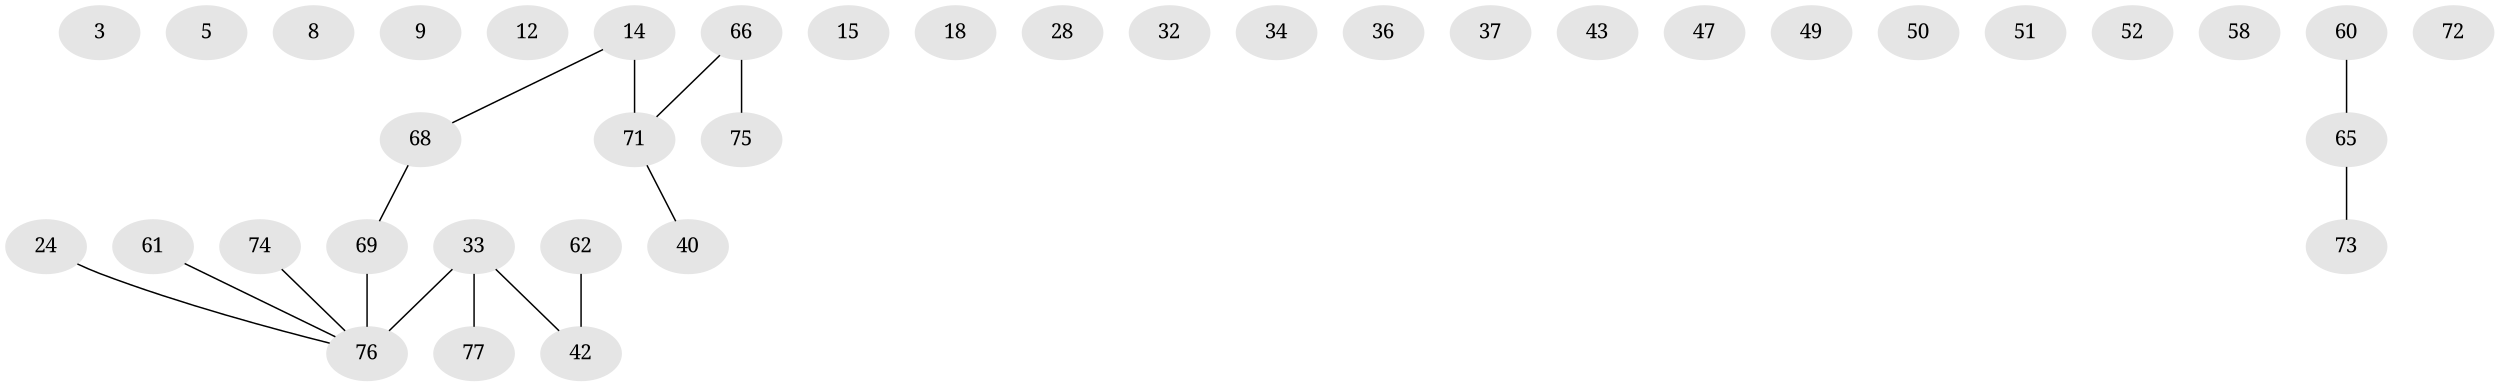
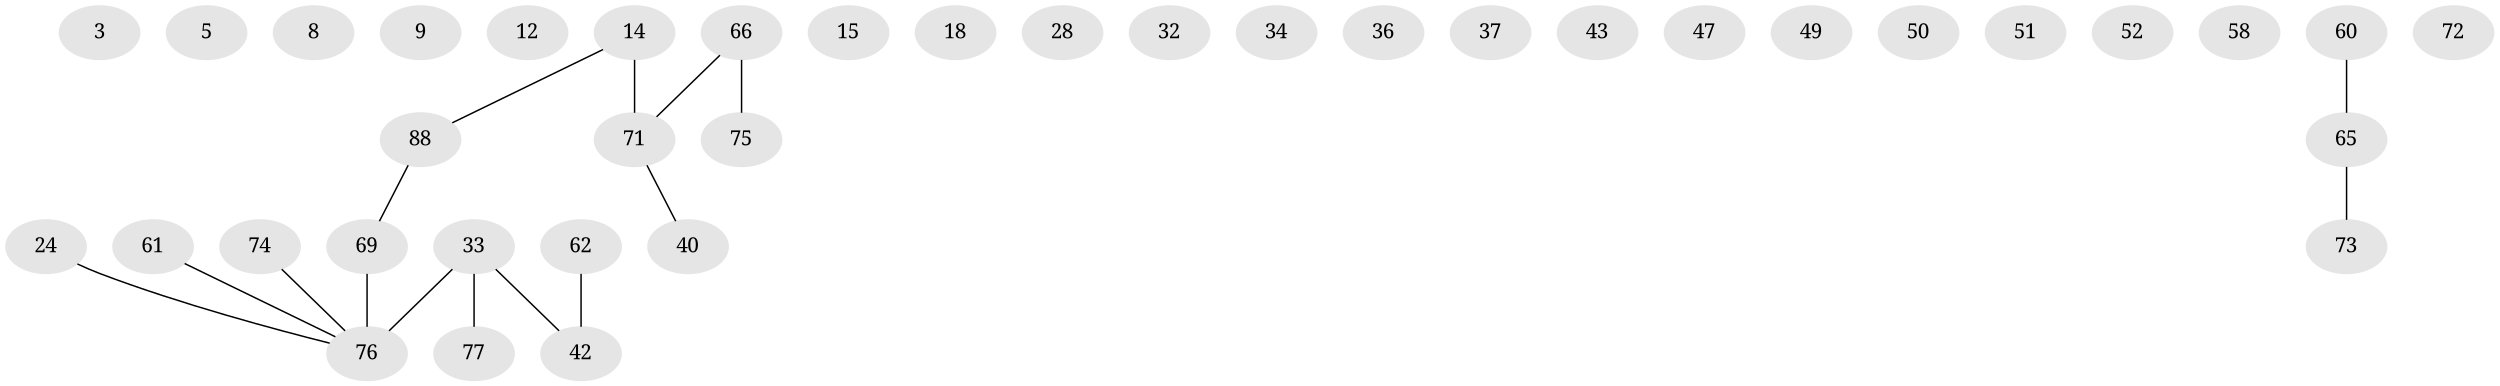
(421, 140) -> (421, 140)
